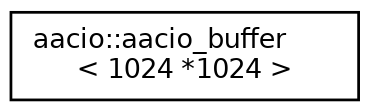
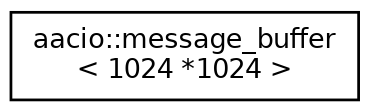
(185, 56) -> (185, 56)
